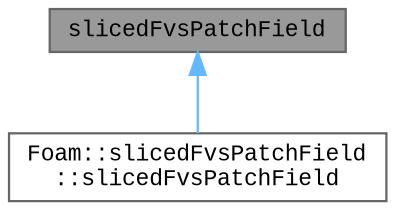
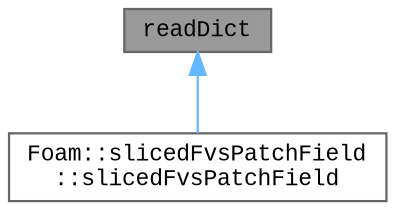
(198, 31) -> (198, 31)
